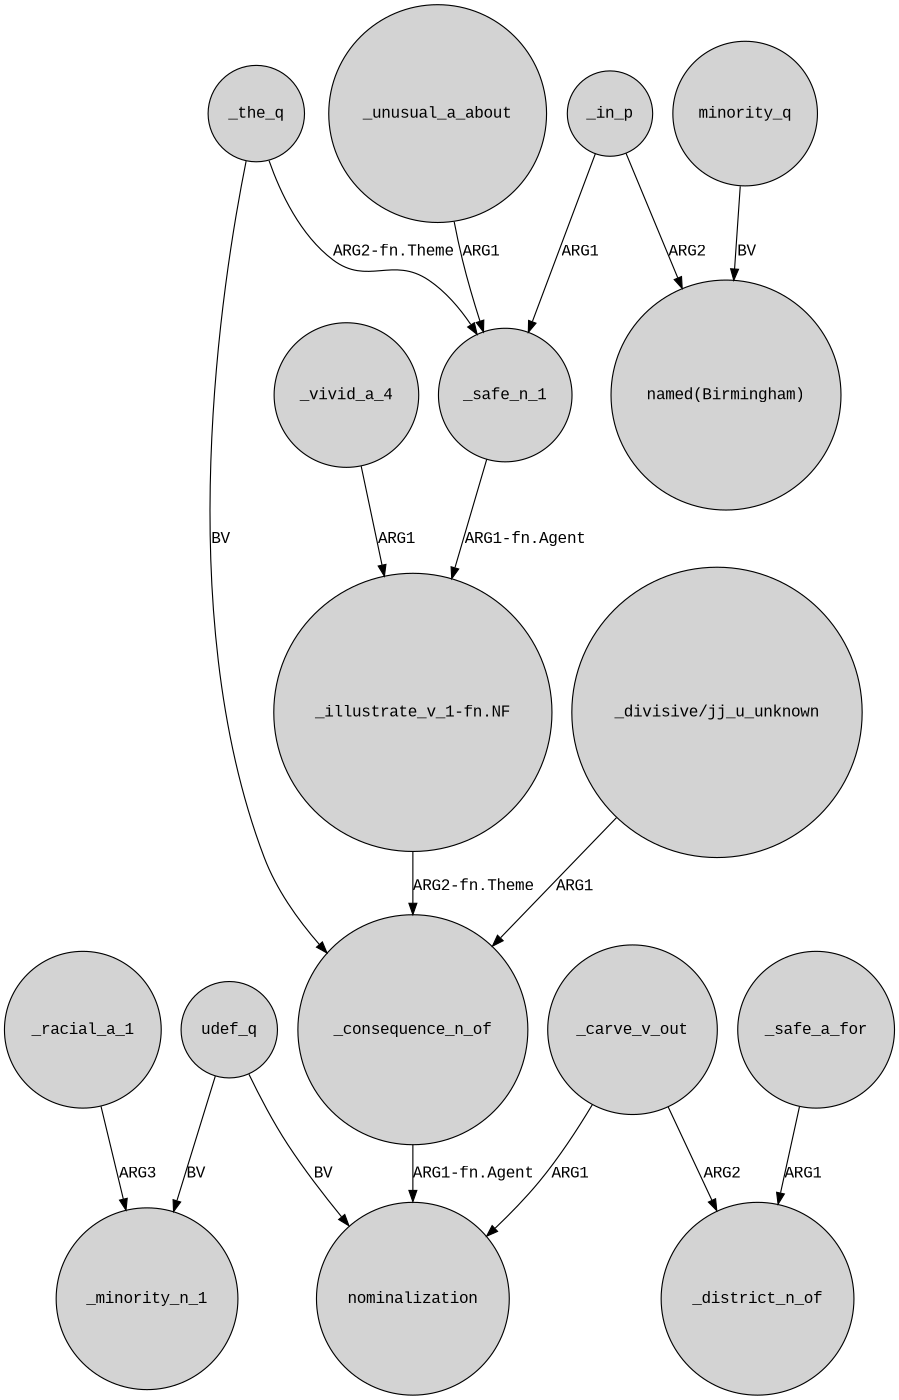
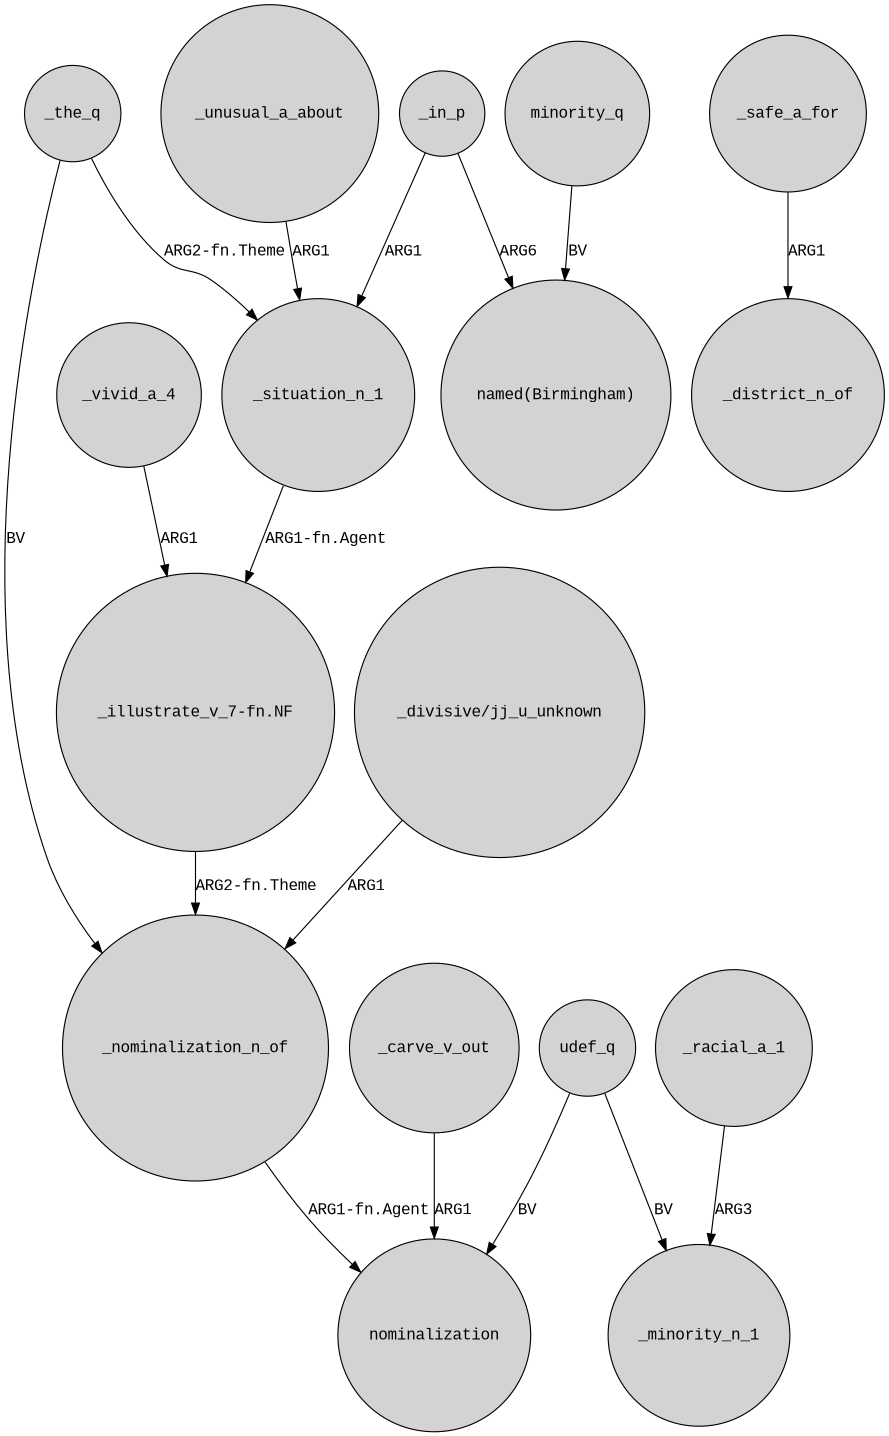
(688, 251) -> (519, 251)
(505, 395) -> (318, 395)
(413, 712) -> (195, 712)
(413, 1030) -> (195, 1048)
(690, 1154) -> none
